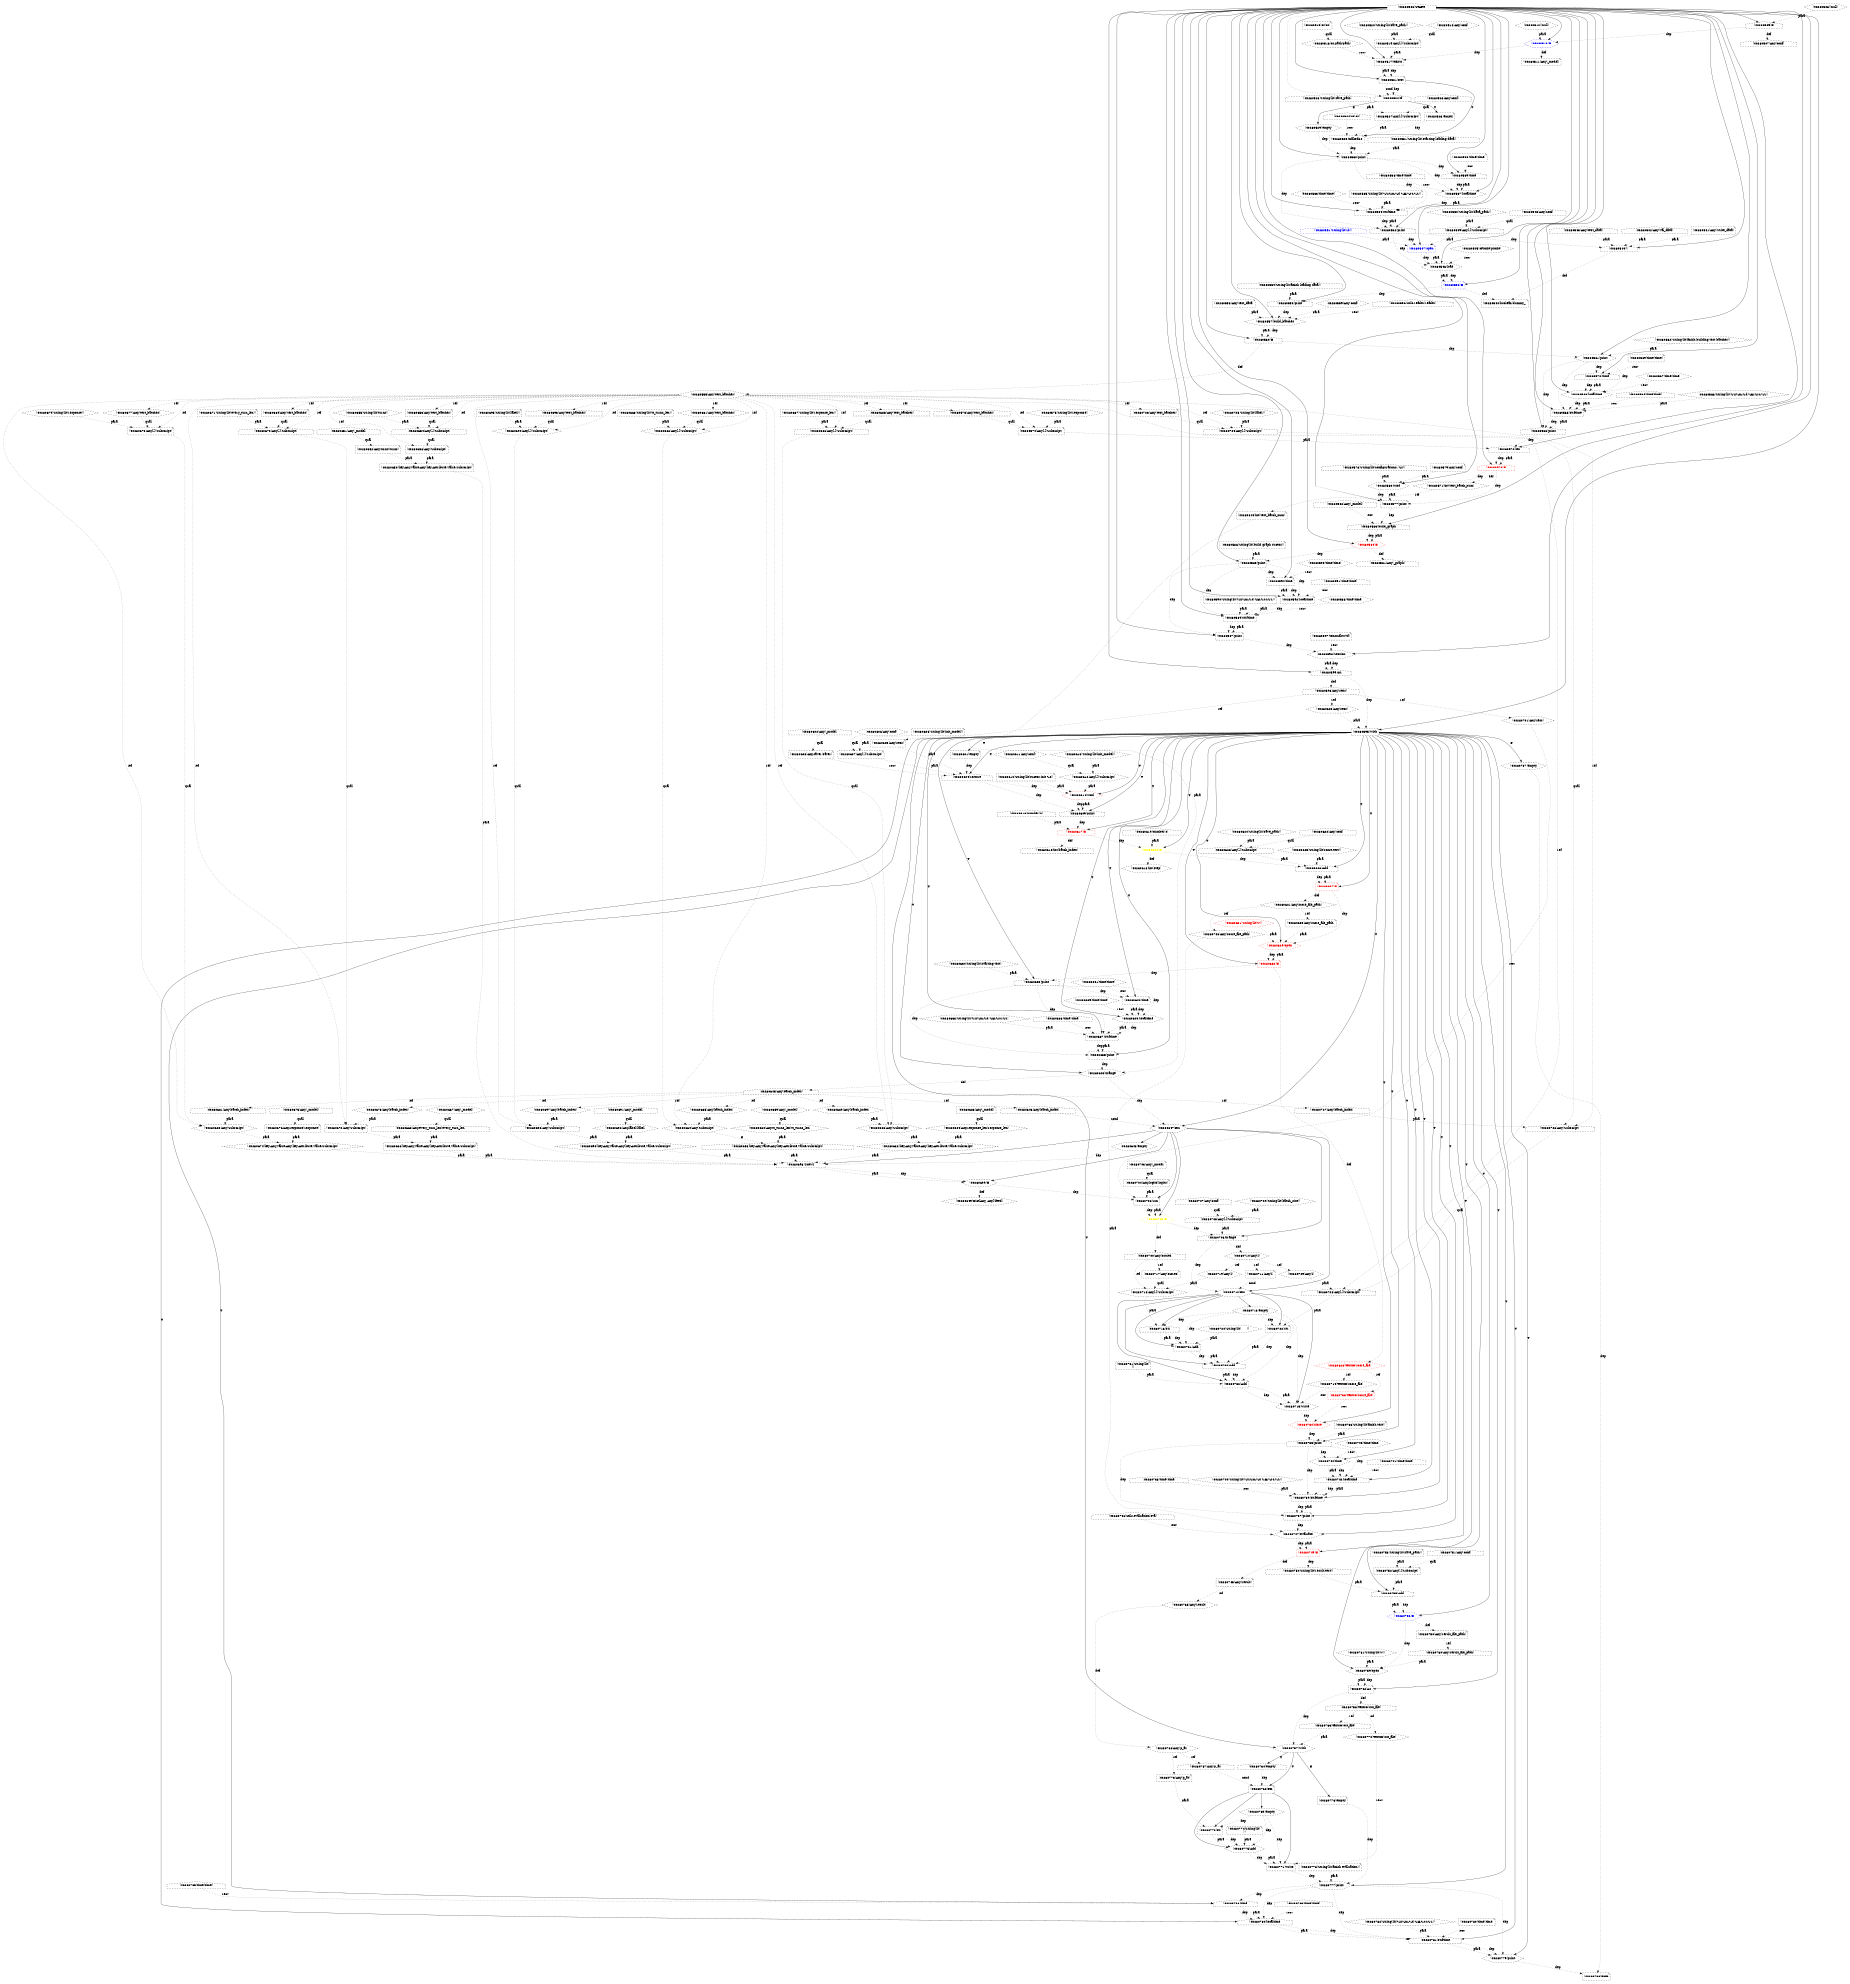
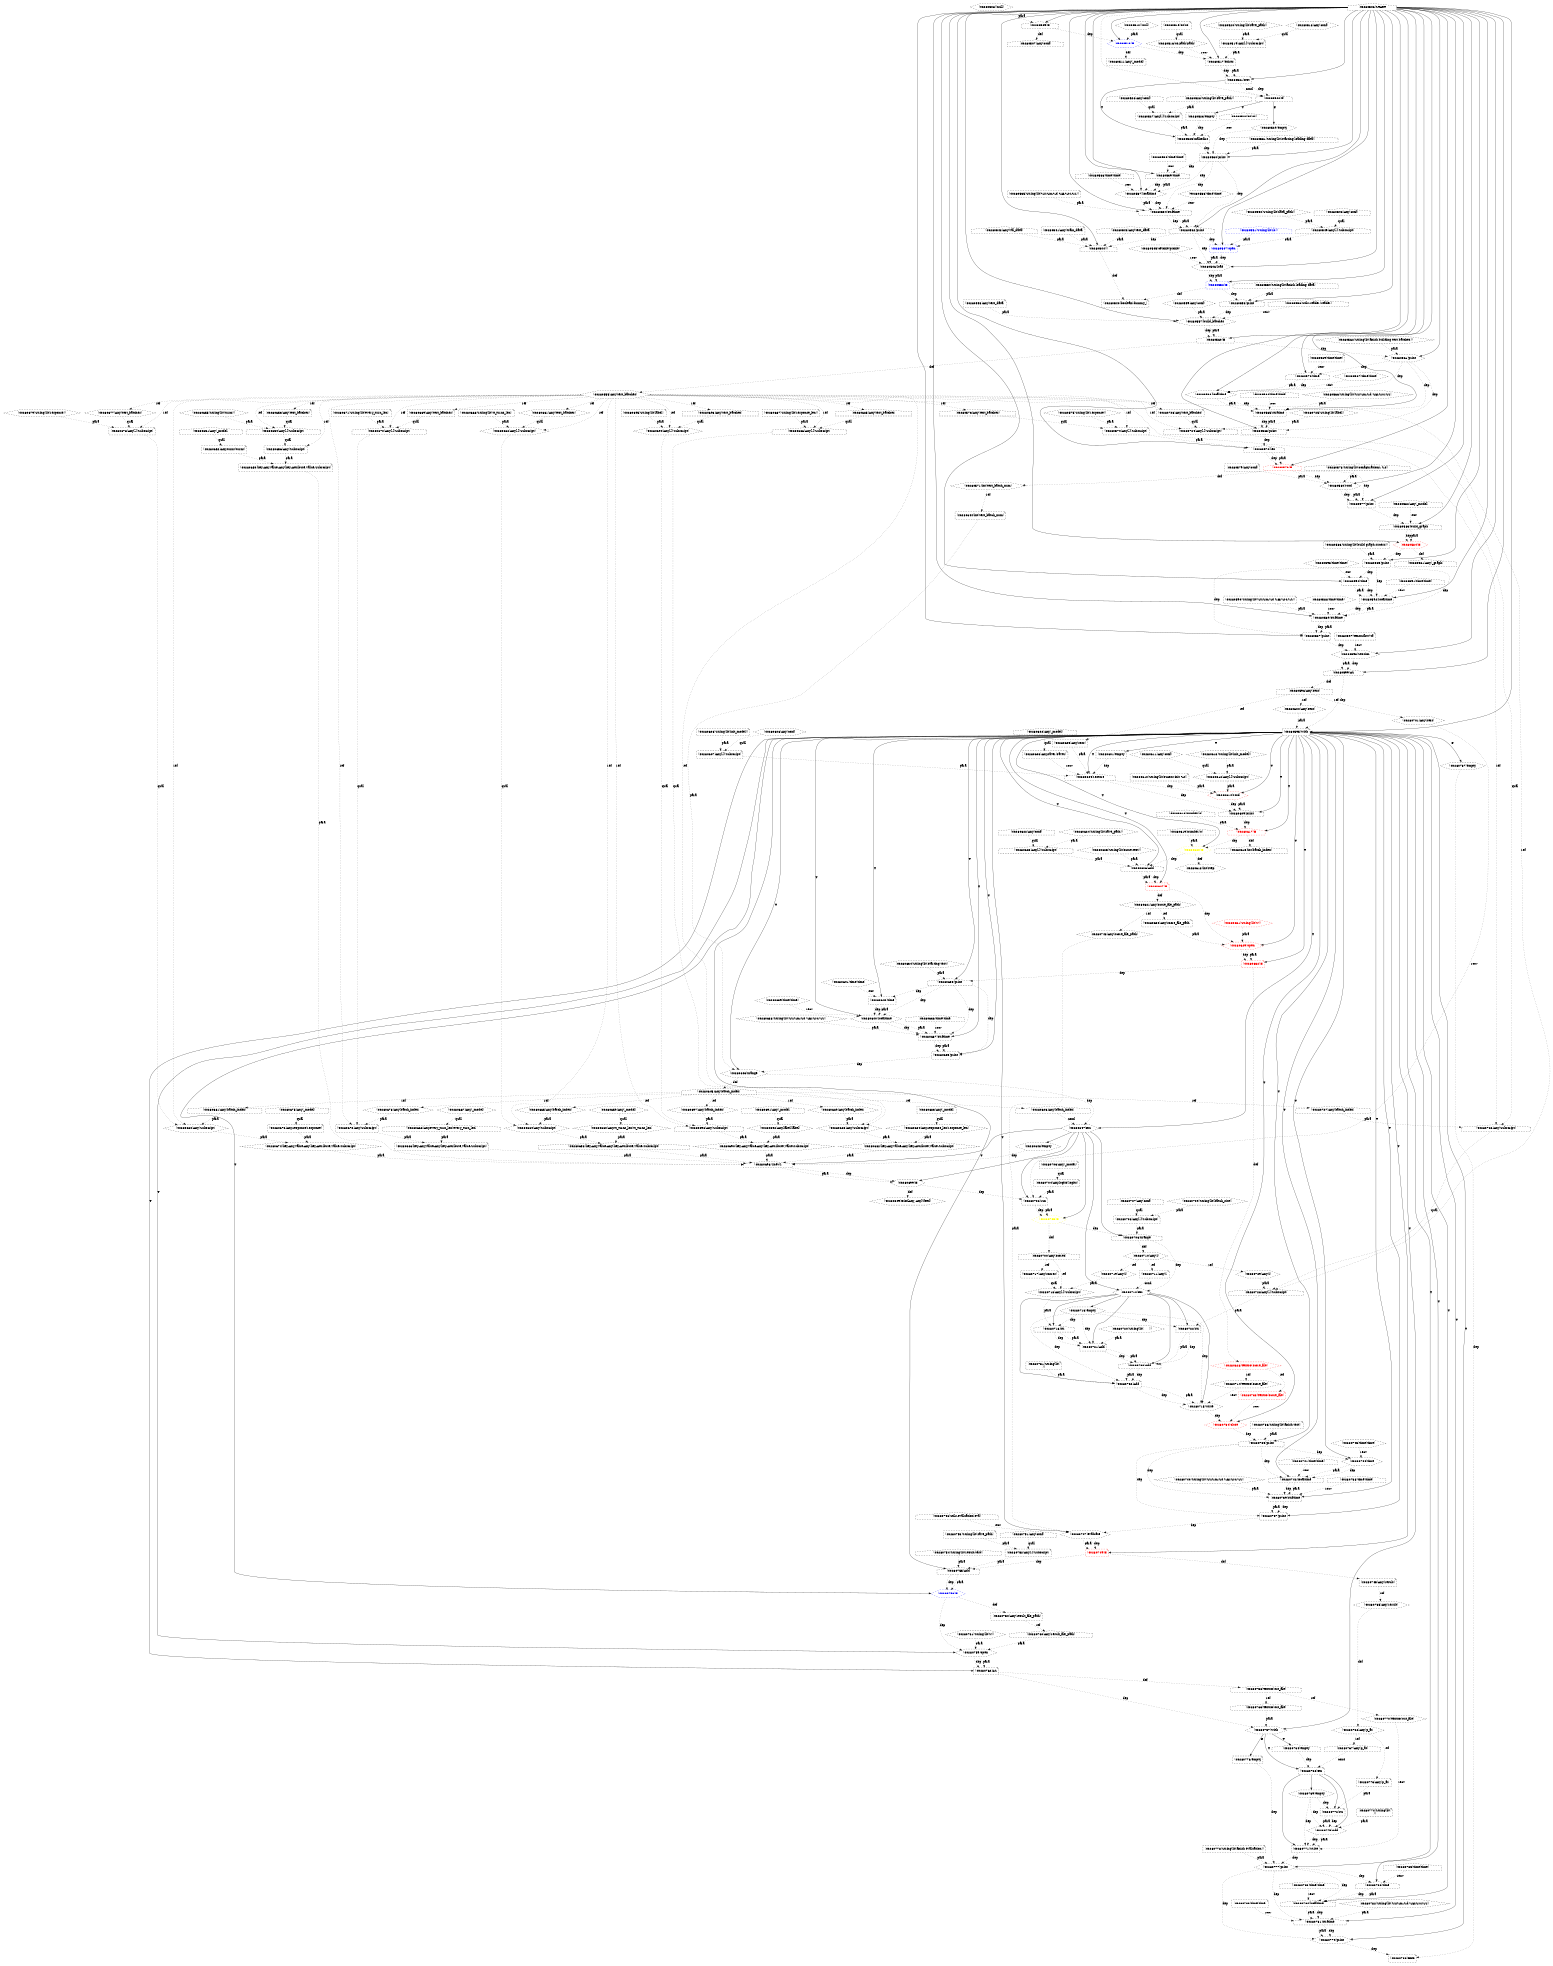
(1713, 230) -> (1063, 230)
(742, 1137) -> (583, 1137)
(1222, 1220) -> (1137, 1220)
(1308, 1561) -> (1030, 1562)
